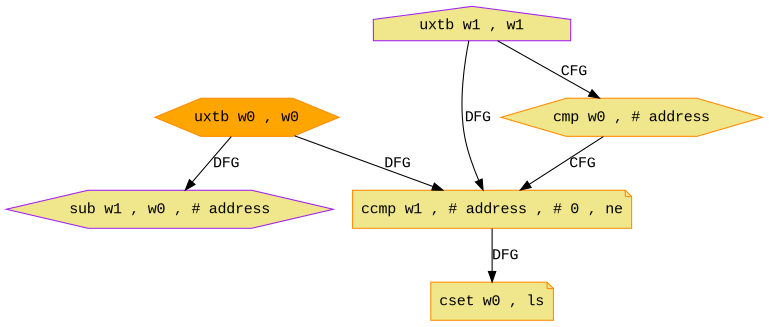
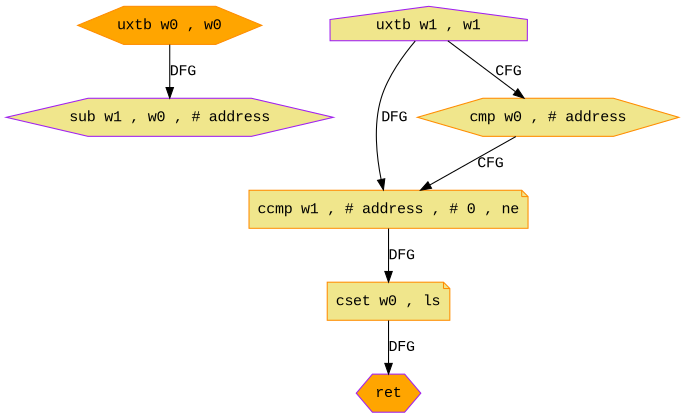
(364, 161) -> none
none -> (389, 393)
